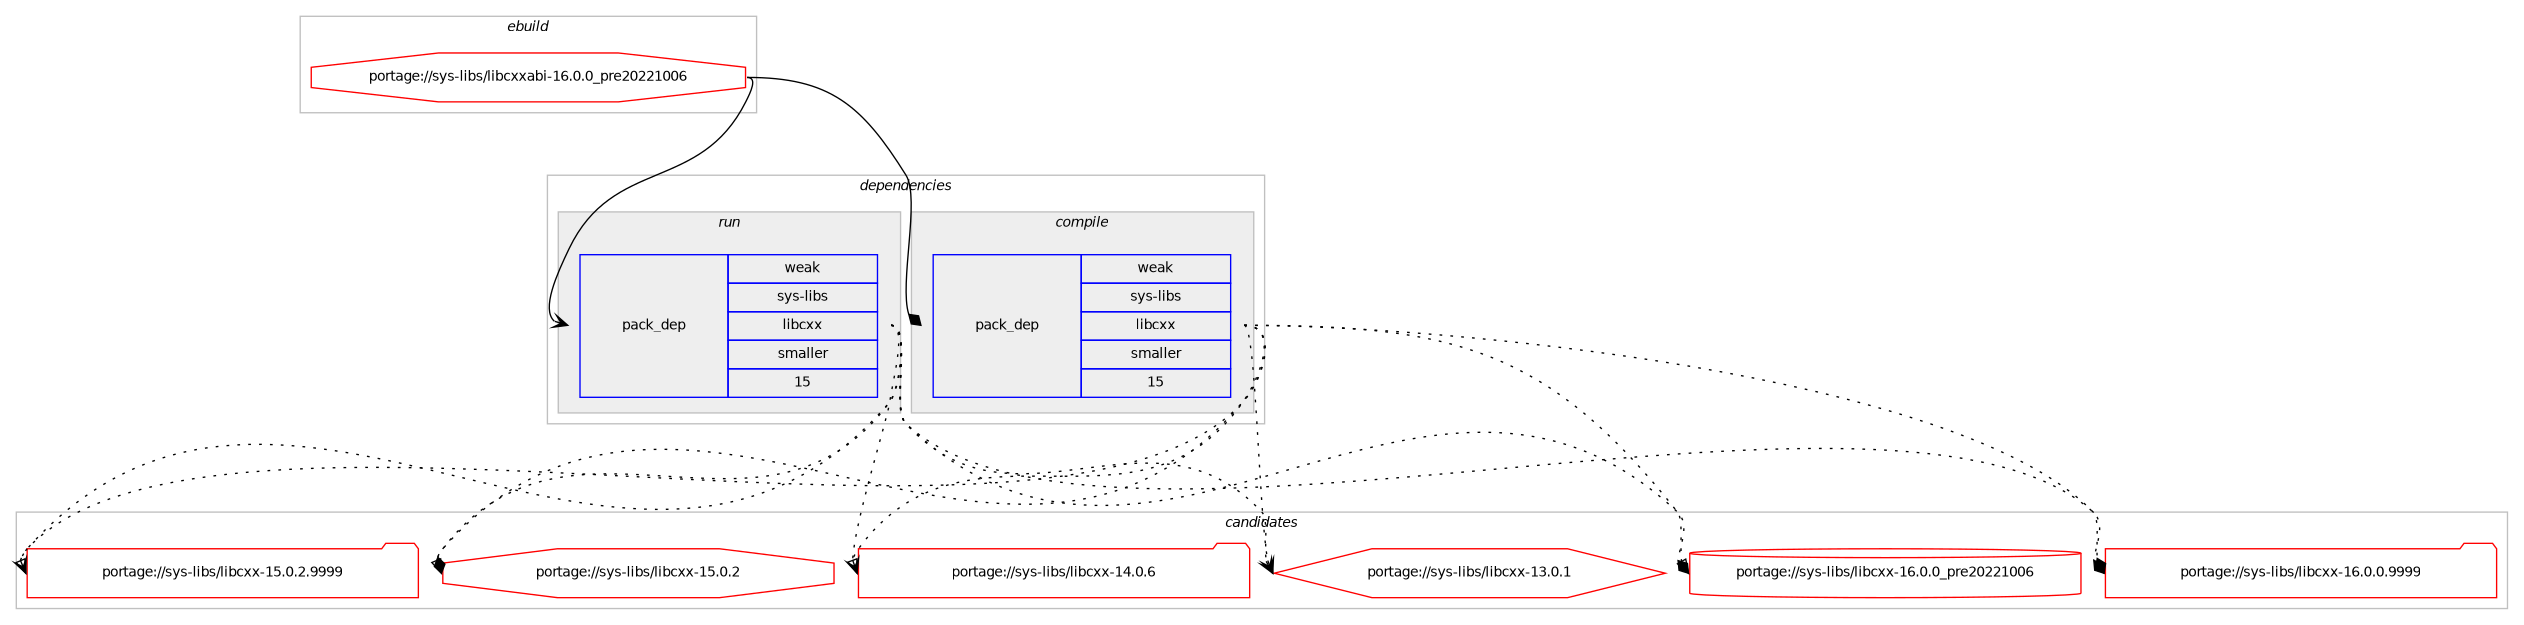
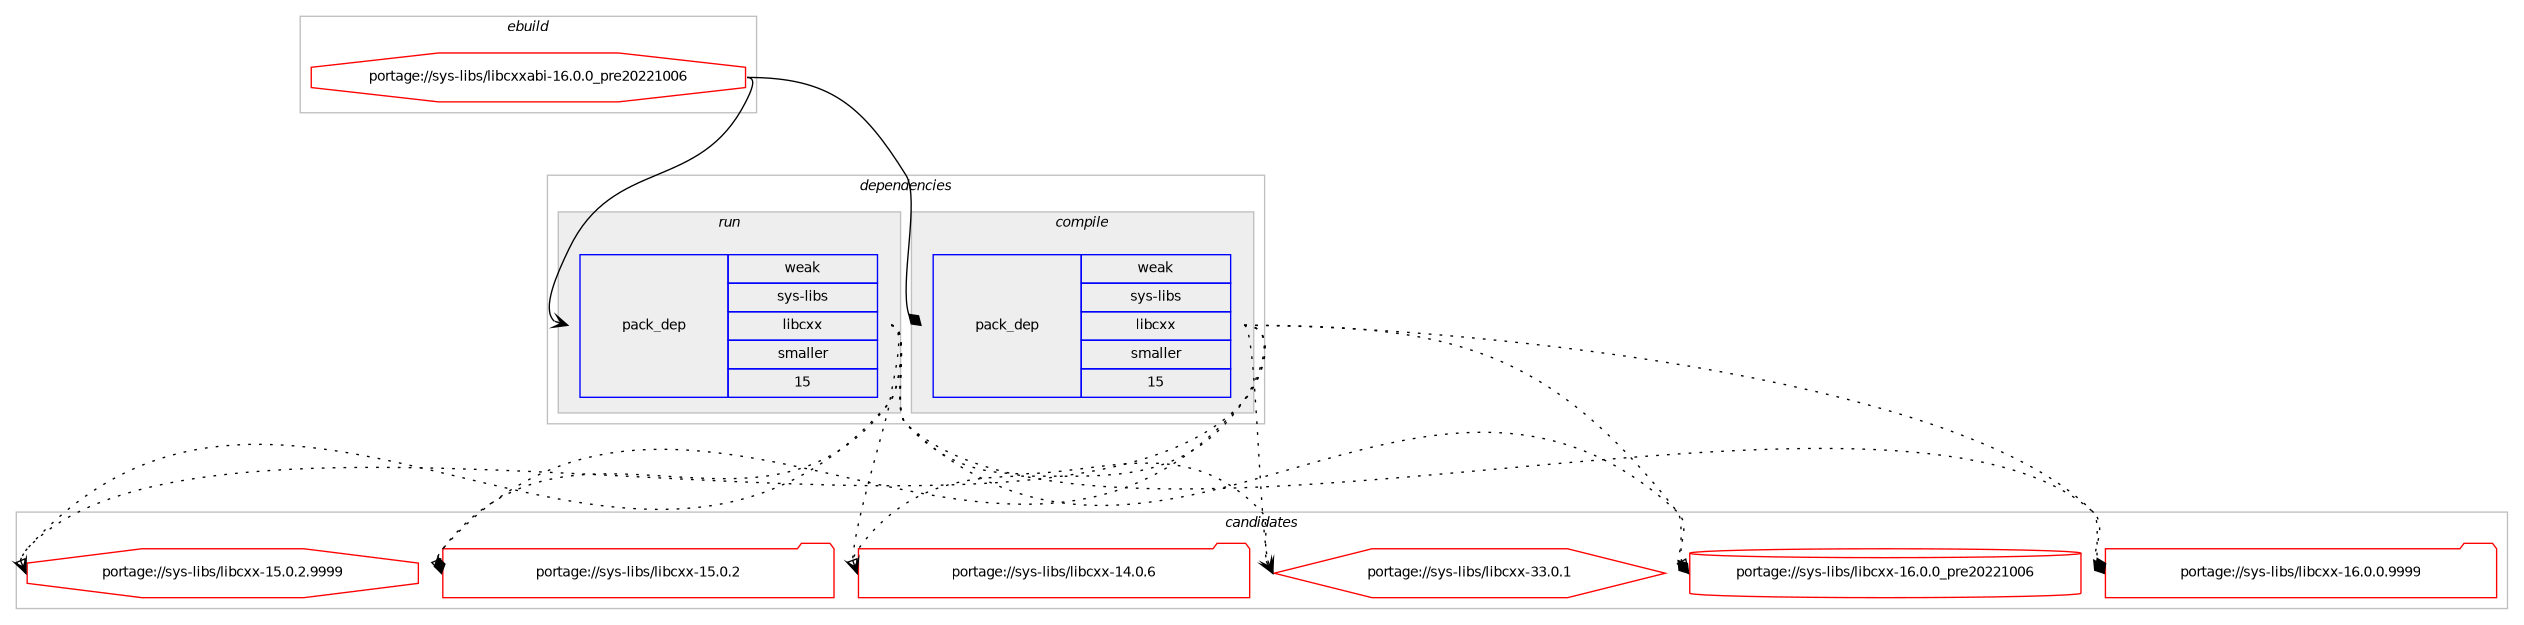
(223, 573) -> (223, 573)
(638, 573) -> (638, 573)
(1470, 573) -> (1470, 573)
